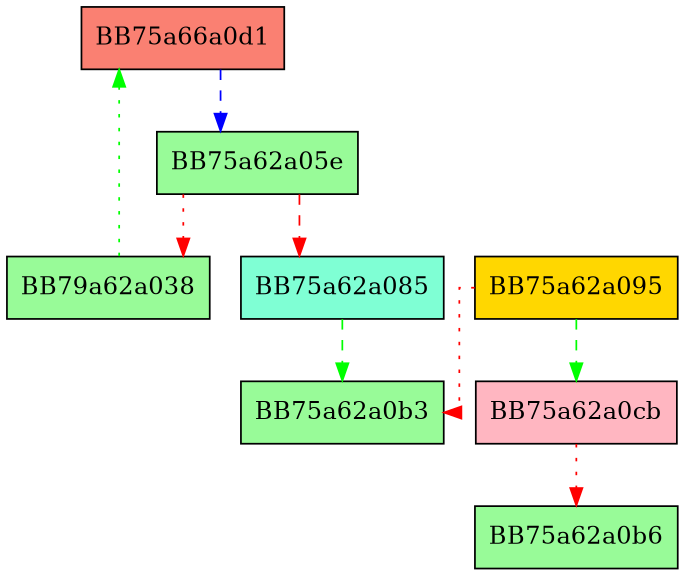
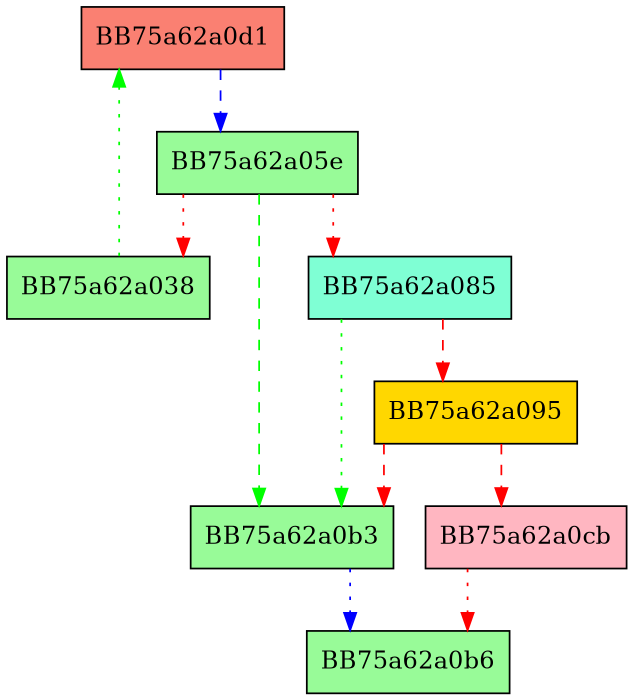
(183, 38) -> (183, 38)
(299, 216) -> (333, 216)
(108, 288) -> (108, 288)
none -> (259, 341)
(342, 341) -> (341, 404)
none -> (443, 341)
(576, 341) -> (501, 466)
(459, 343) -> (384, 466)
none -> (350, 591)
